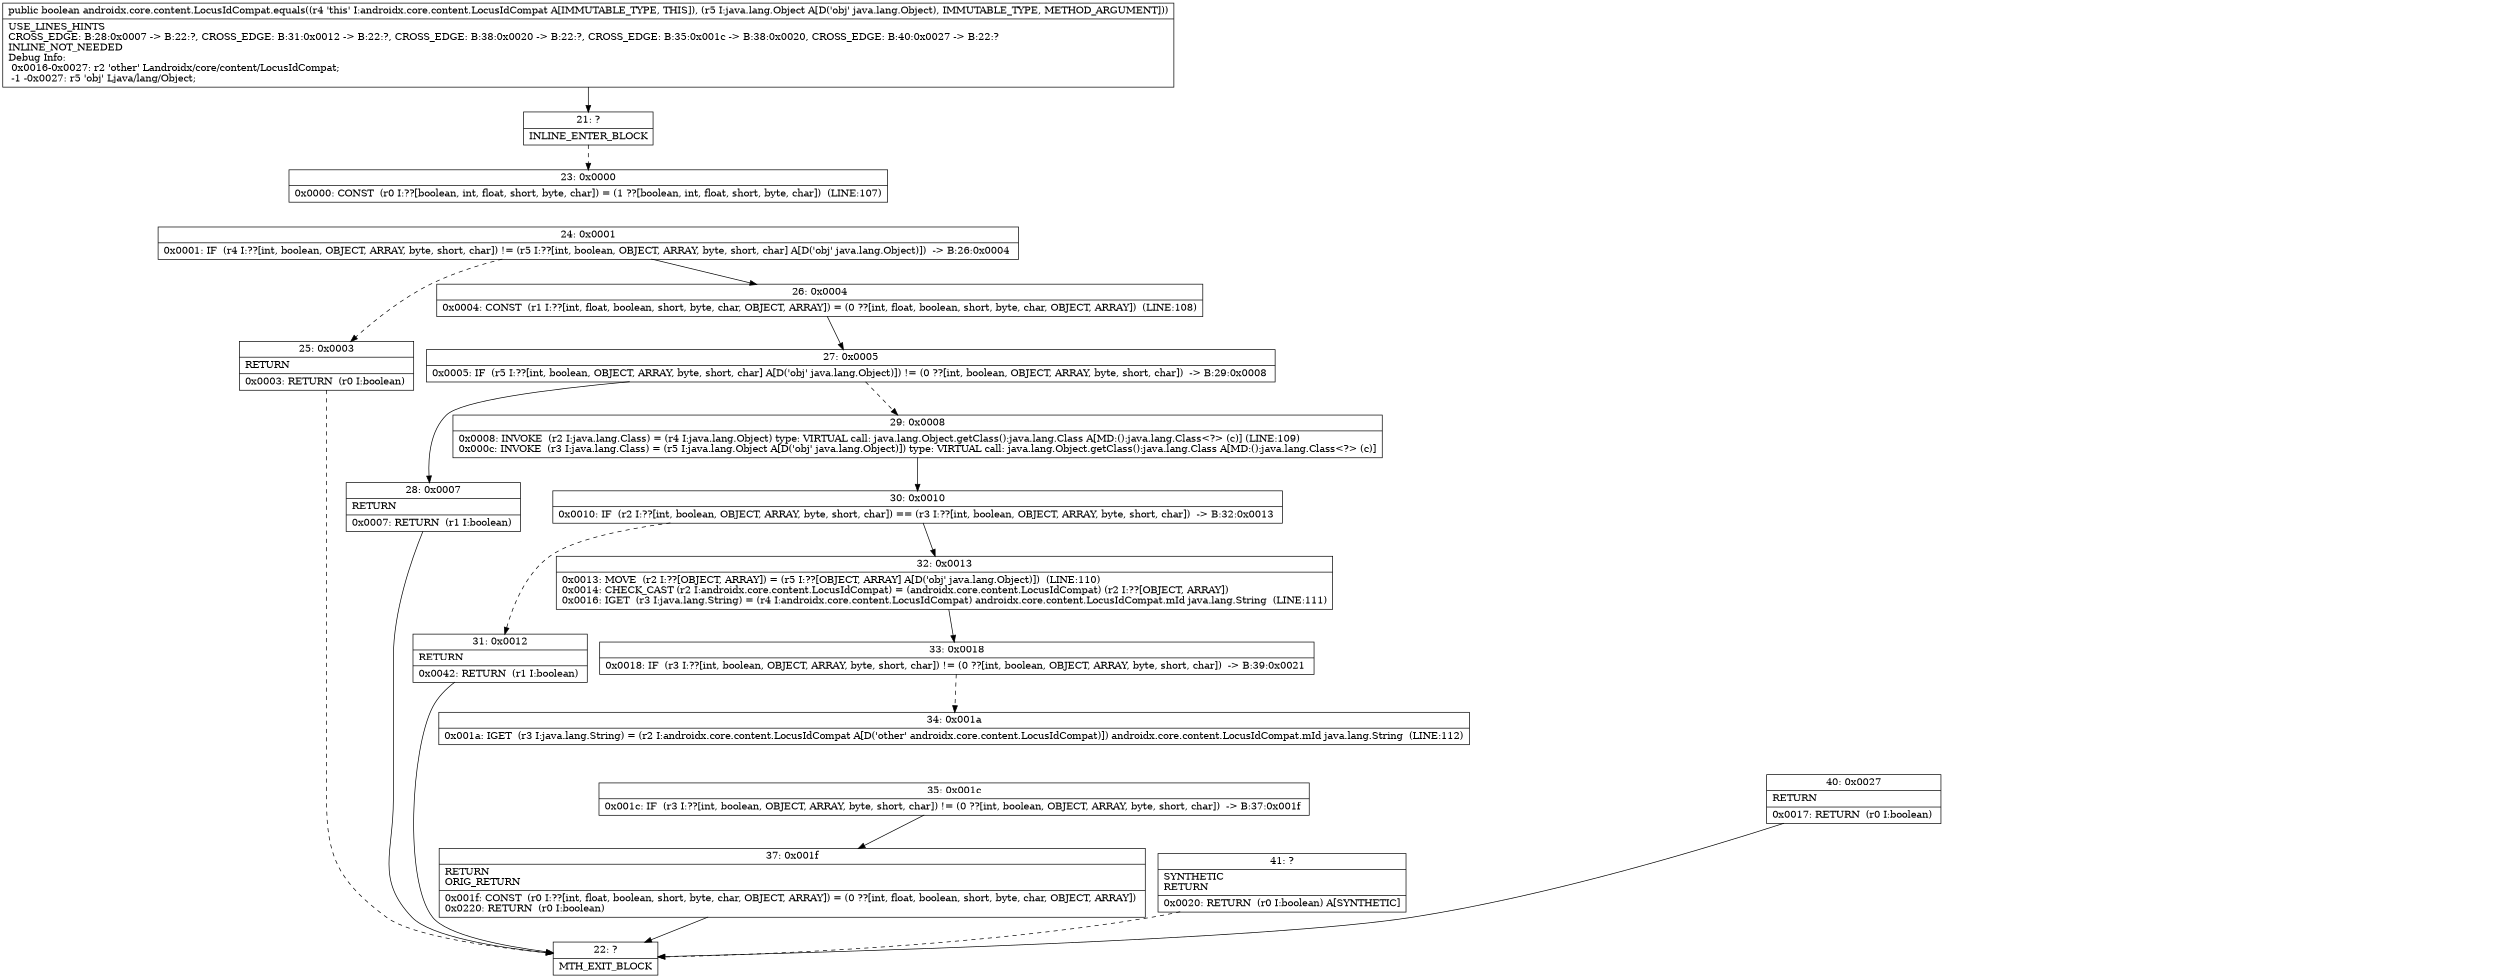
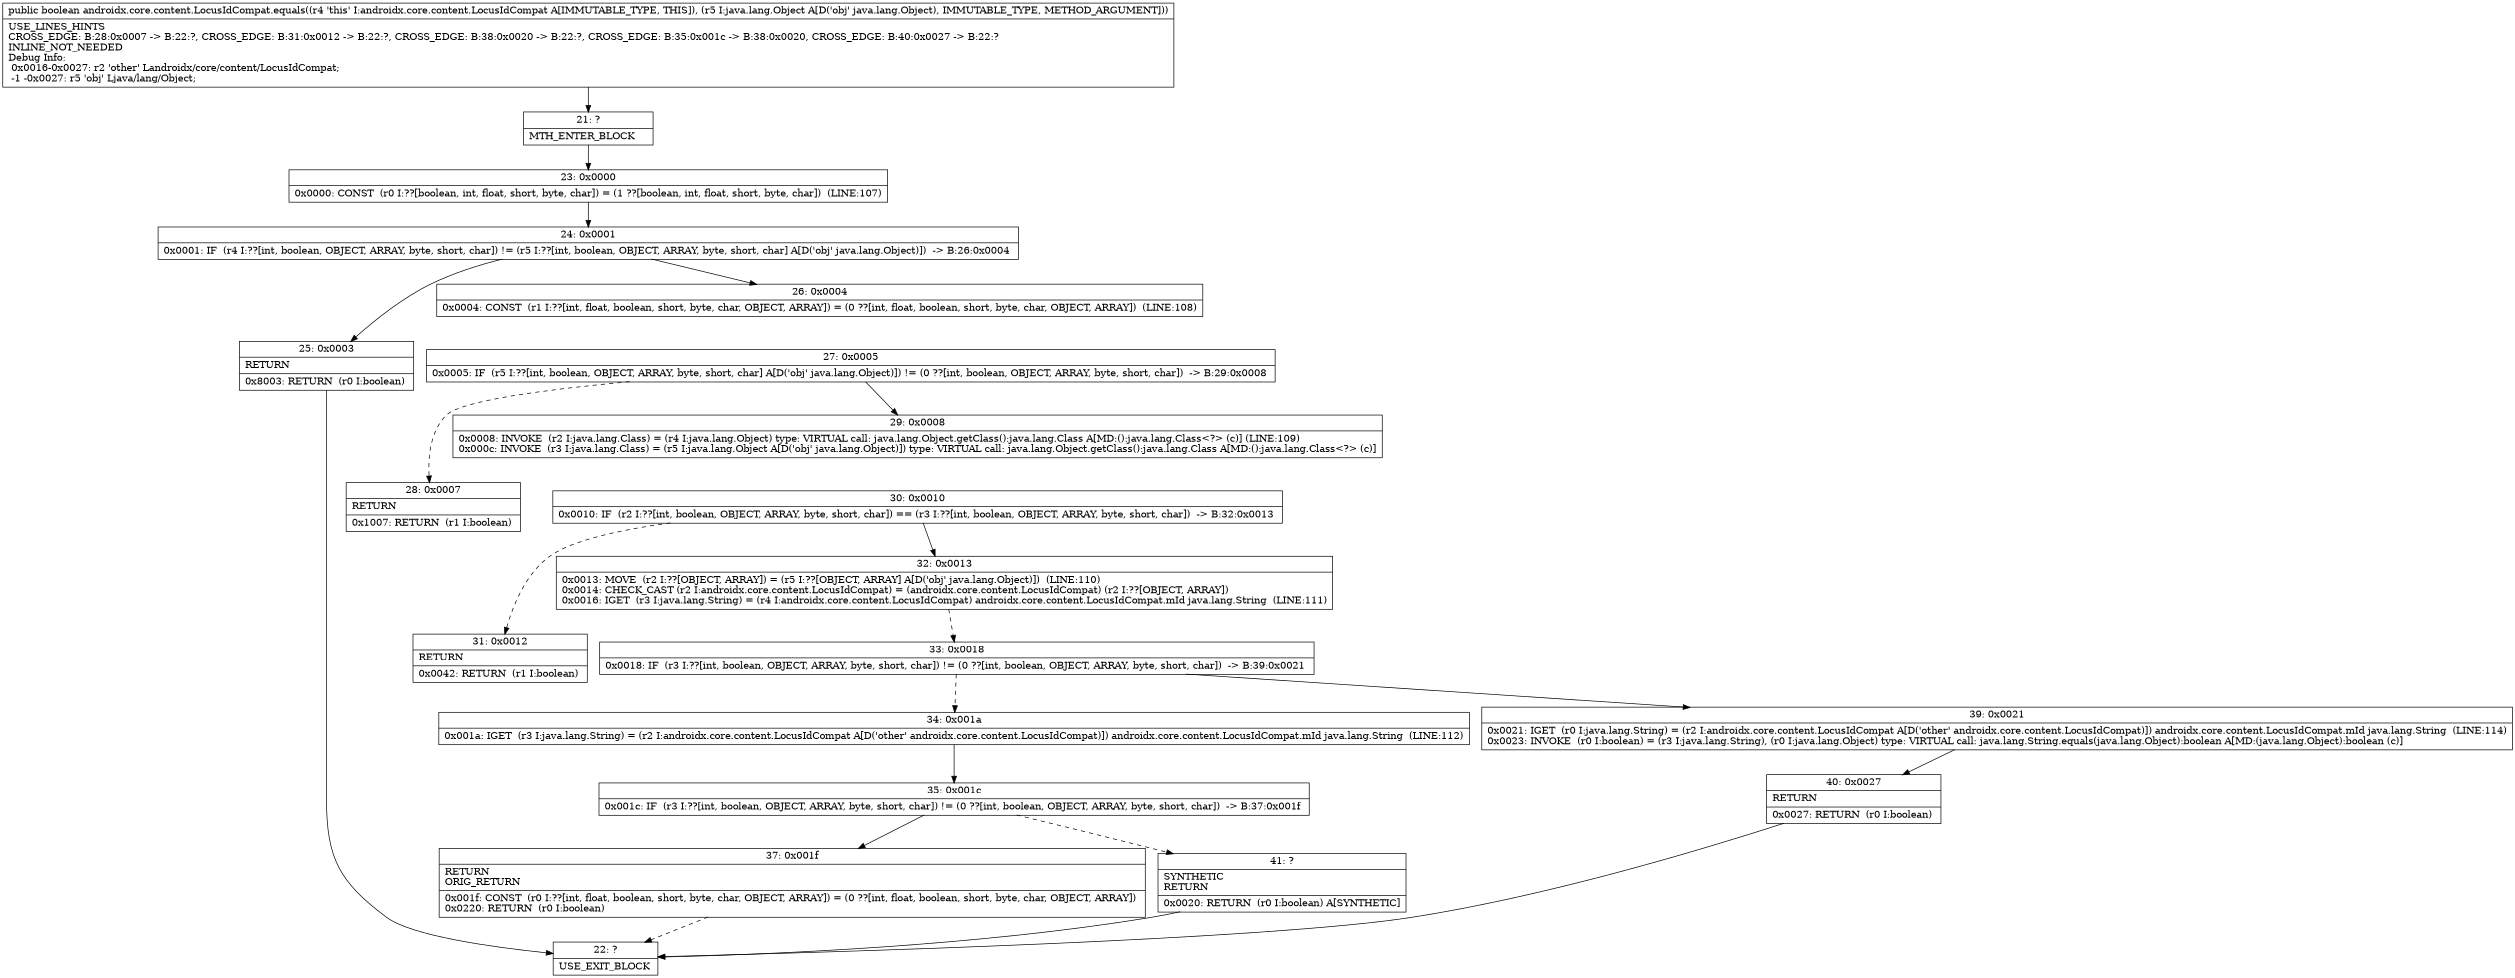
(588, 136) -> (582, 136)
(588, 154) -> (588, 154)
none -> (588, 211)
(424, 288) -> (424, 288)
(834, 330) -> none
(327, 382) -> (327, 382)
(879, 396) -> (879, 396)
(505, 397) -> (505, 397)
(918, 471) -> none
(433, 523) -> (433, 523)
(951, 622) -> (951, 622)
none -> (1997, 728)
(327, 747) -> (327, 747)
none -> (954, 760)
(393, 796) -> none
(1854, 815) -> (1854, 815)
none -> (1092, 833)
(415, 856) -> none
(680, 928) -> (680, 928)
(924, 944) -> (924, 944)
(606, 967) -> (604, 967)
